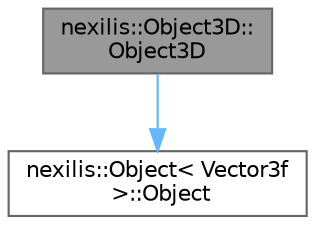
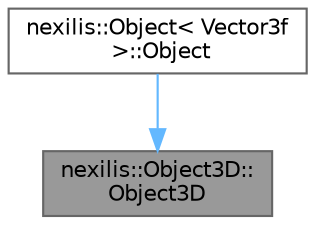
(158, 101) -> (158, 101)
